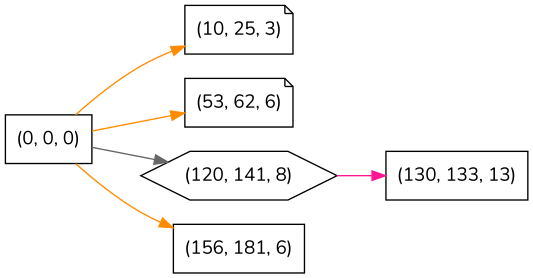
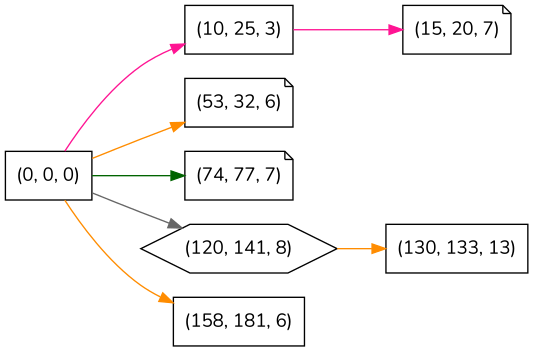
(239, 30) -> (239, 30)
none -> (457, 30)
(121, 79) -> (111, 92)
(239, 103) -> (239, 103)
none -> (239, 176)
(355, 176) -> (355, 249)
(239, 249) -> (239, 322)
